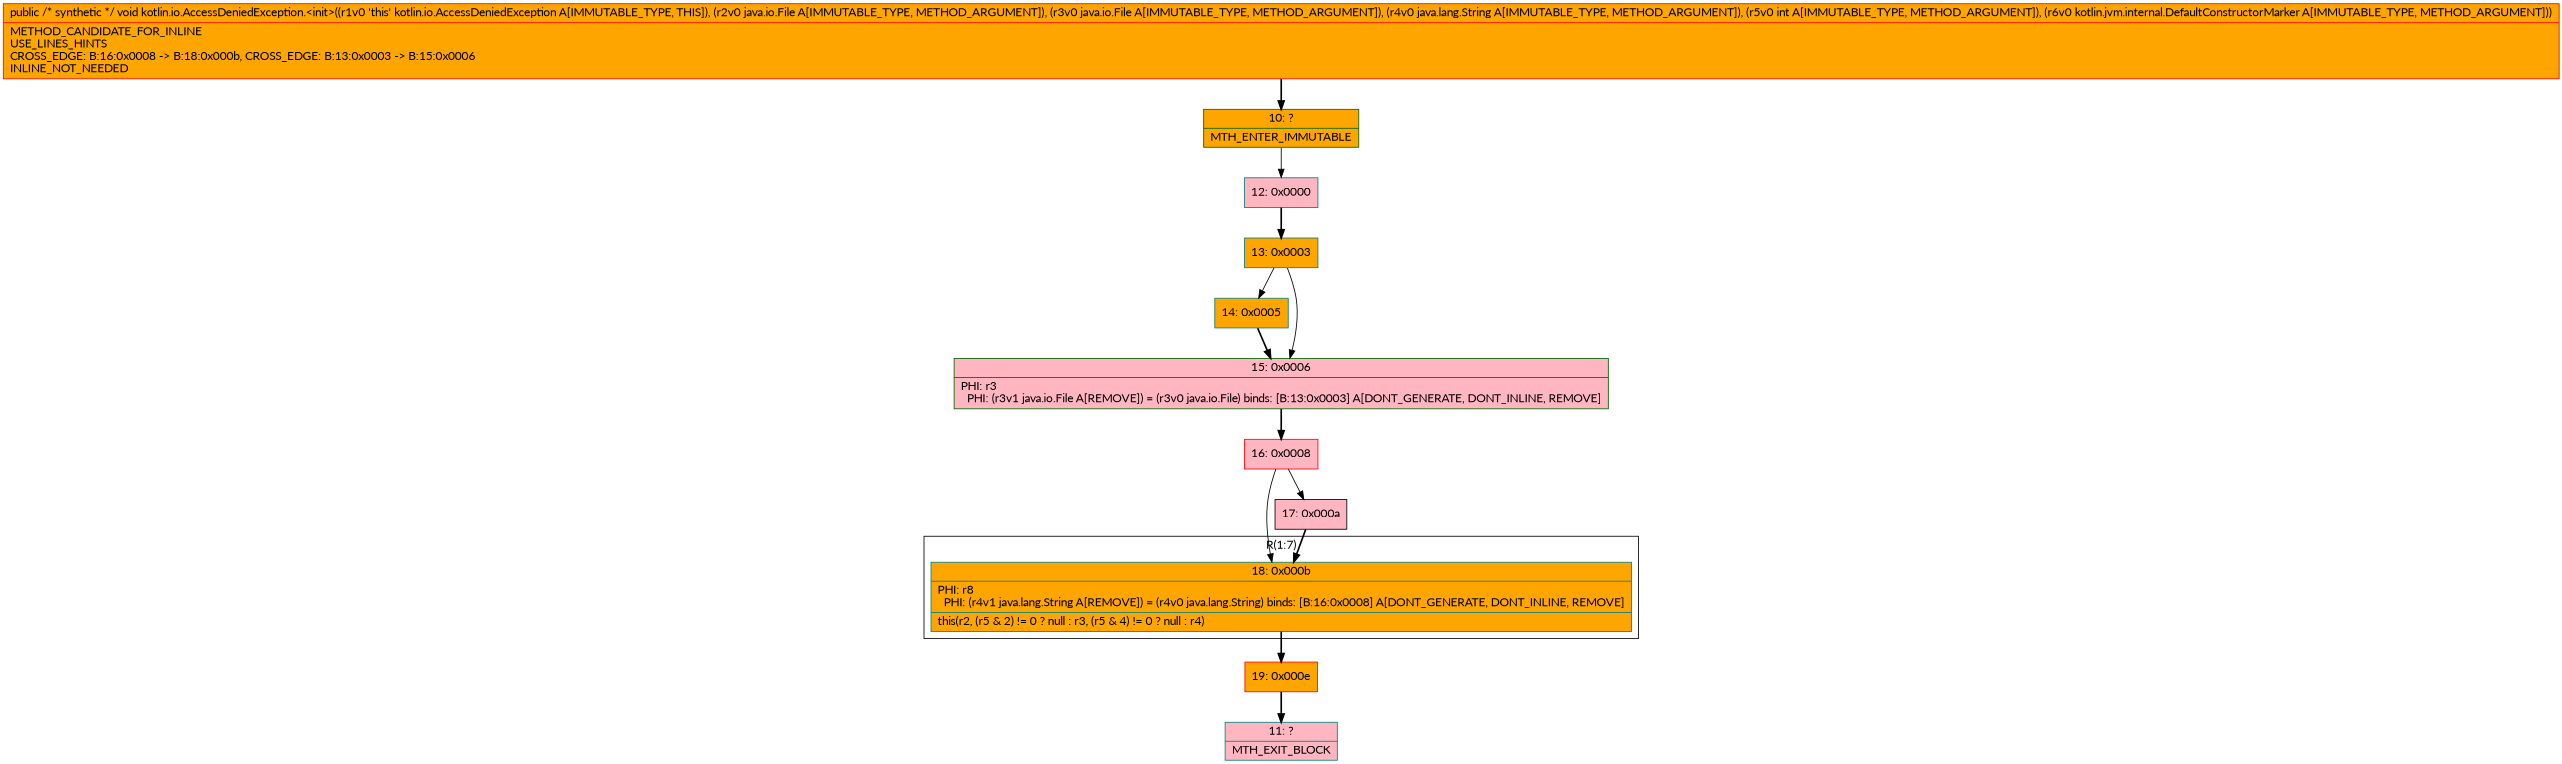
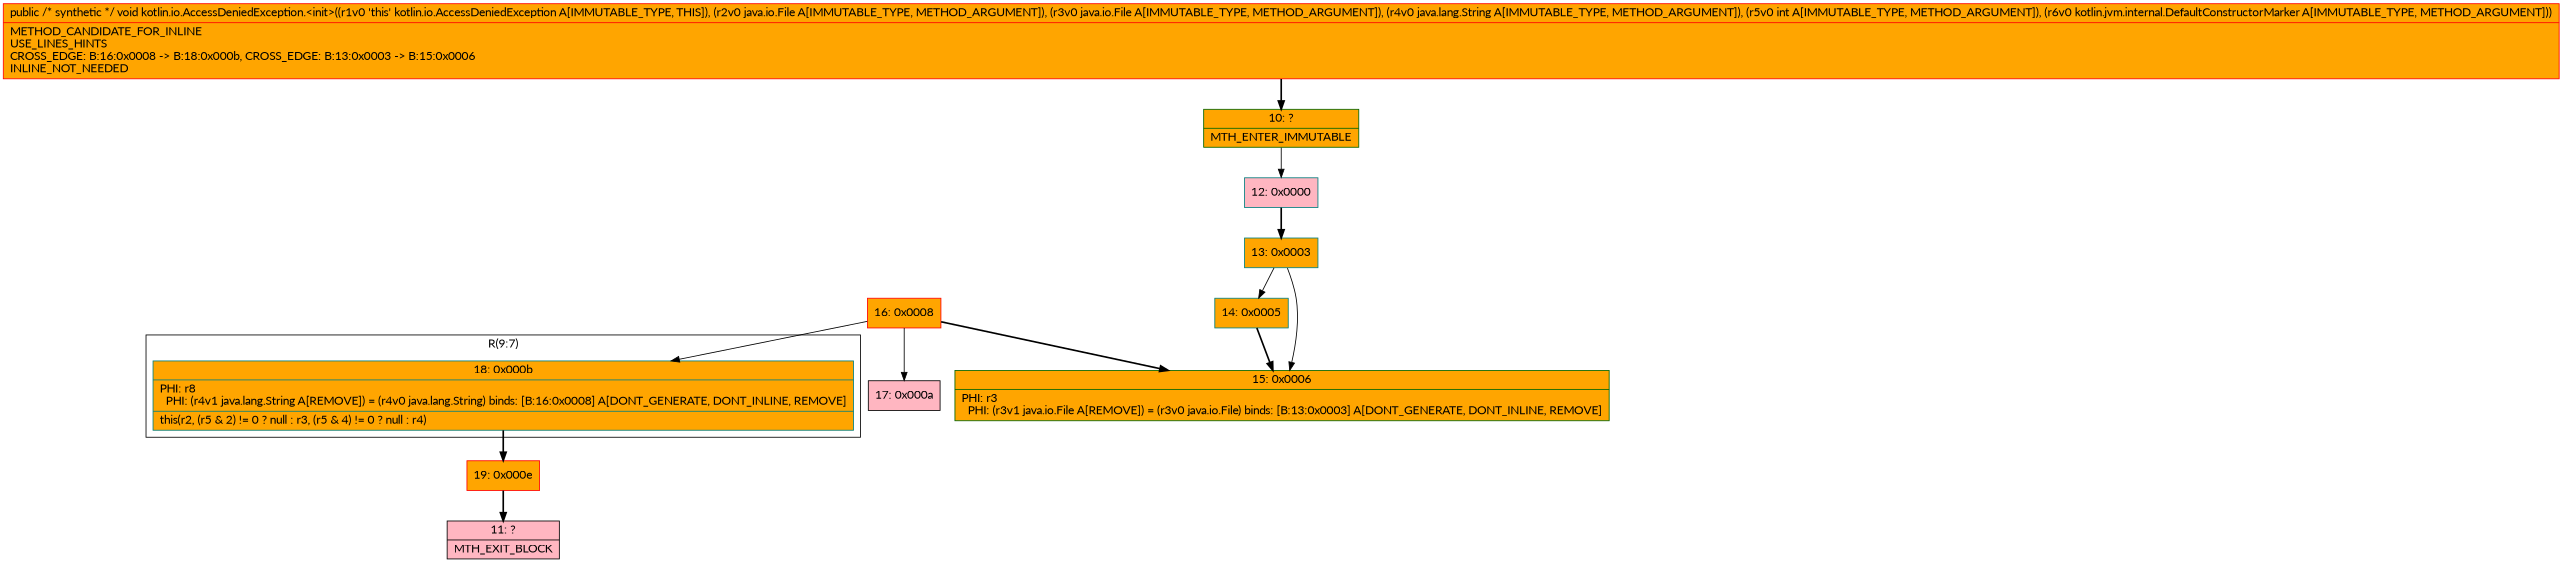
(1281, 384) -> (1282, 396)
(1281, 420) -> (1050, 345)
(1281, 454) -> (904, 313)
(1301, 542) -> none
(1281, 546) -> (503, 344)
(1281, 741) -> (503, 540)
